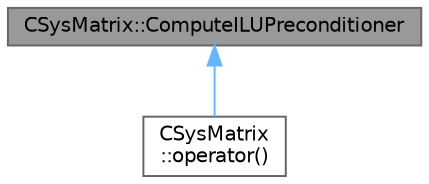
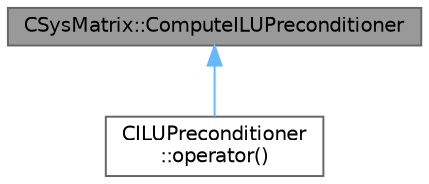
(215, 146) -> (215, 146)
